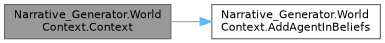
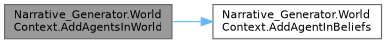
(88, 22) -> (88, 22)
